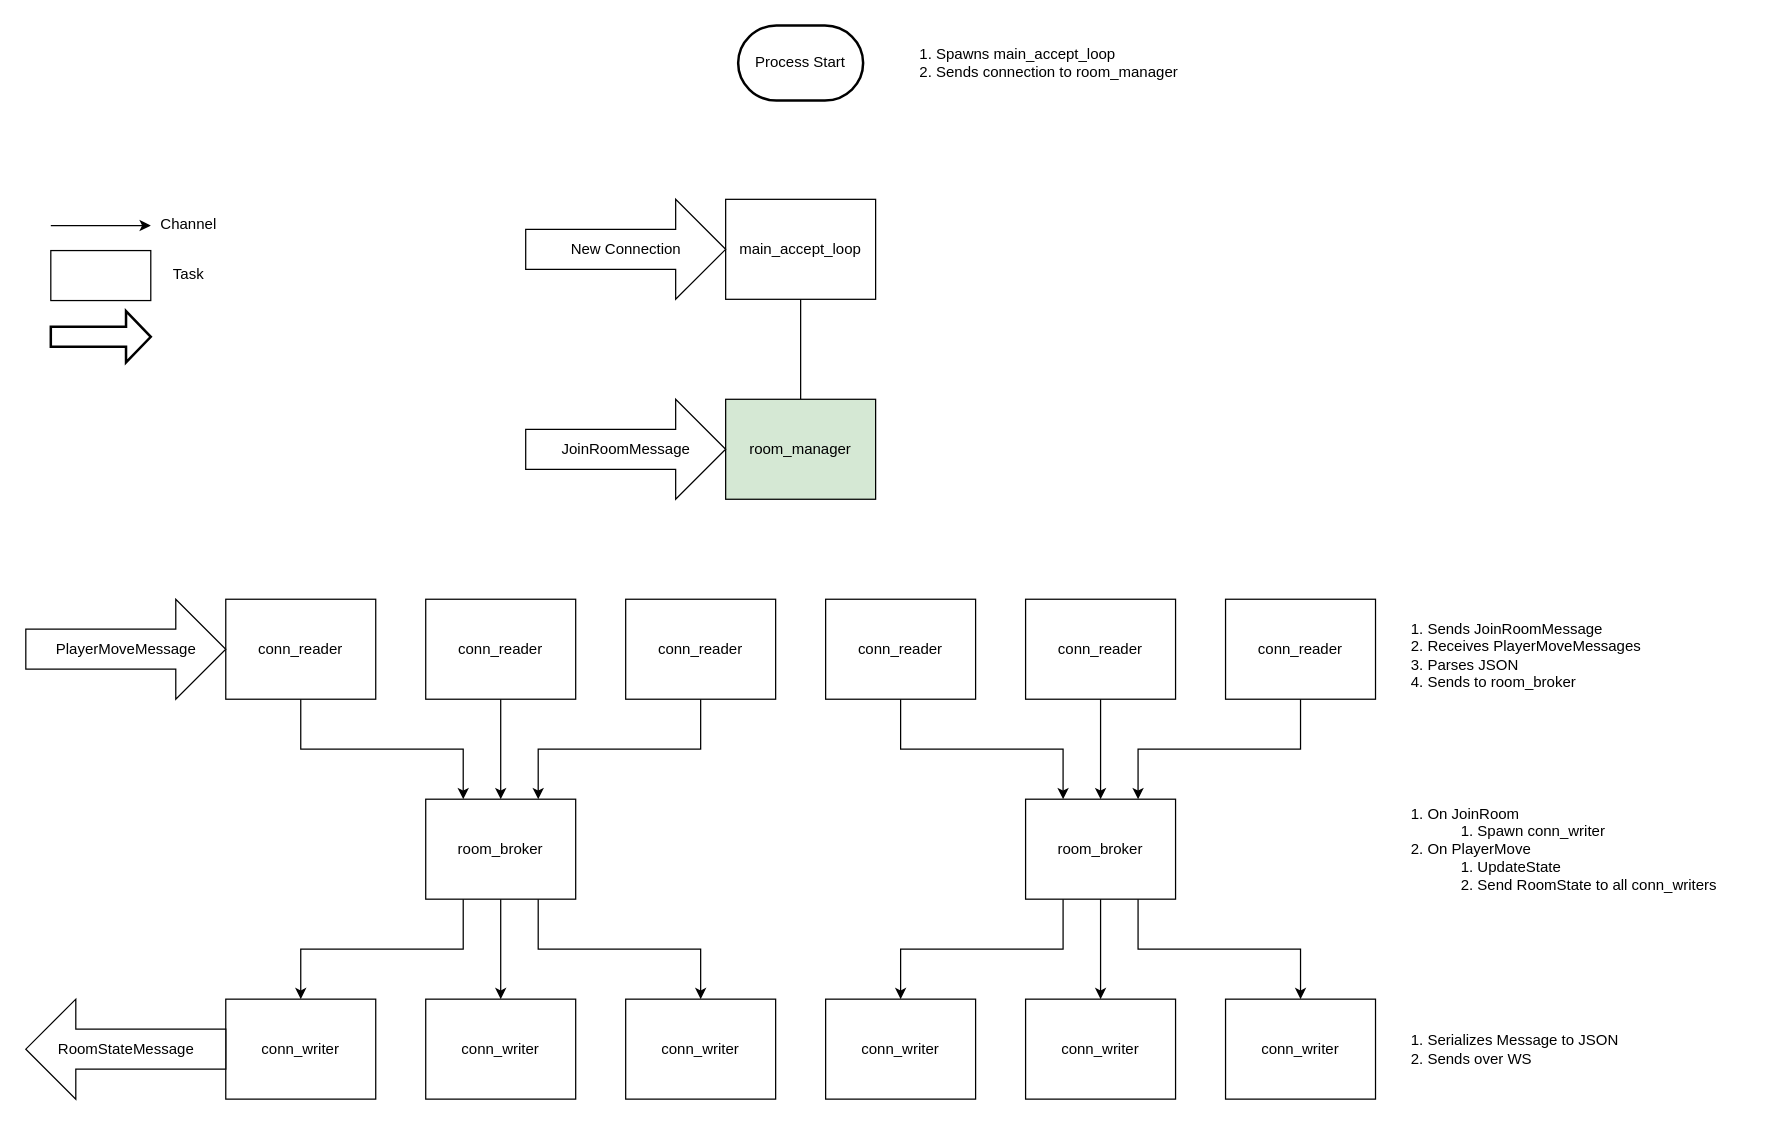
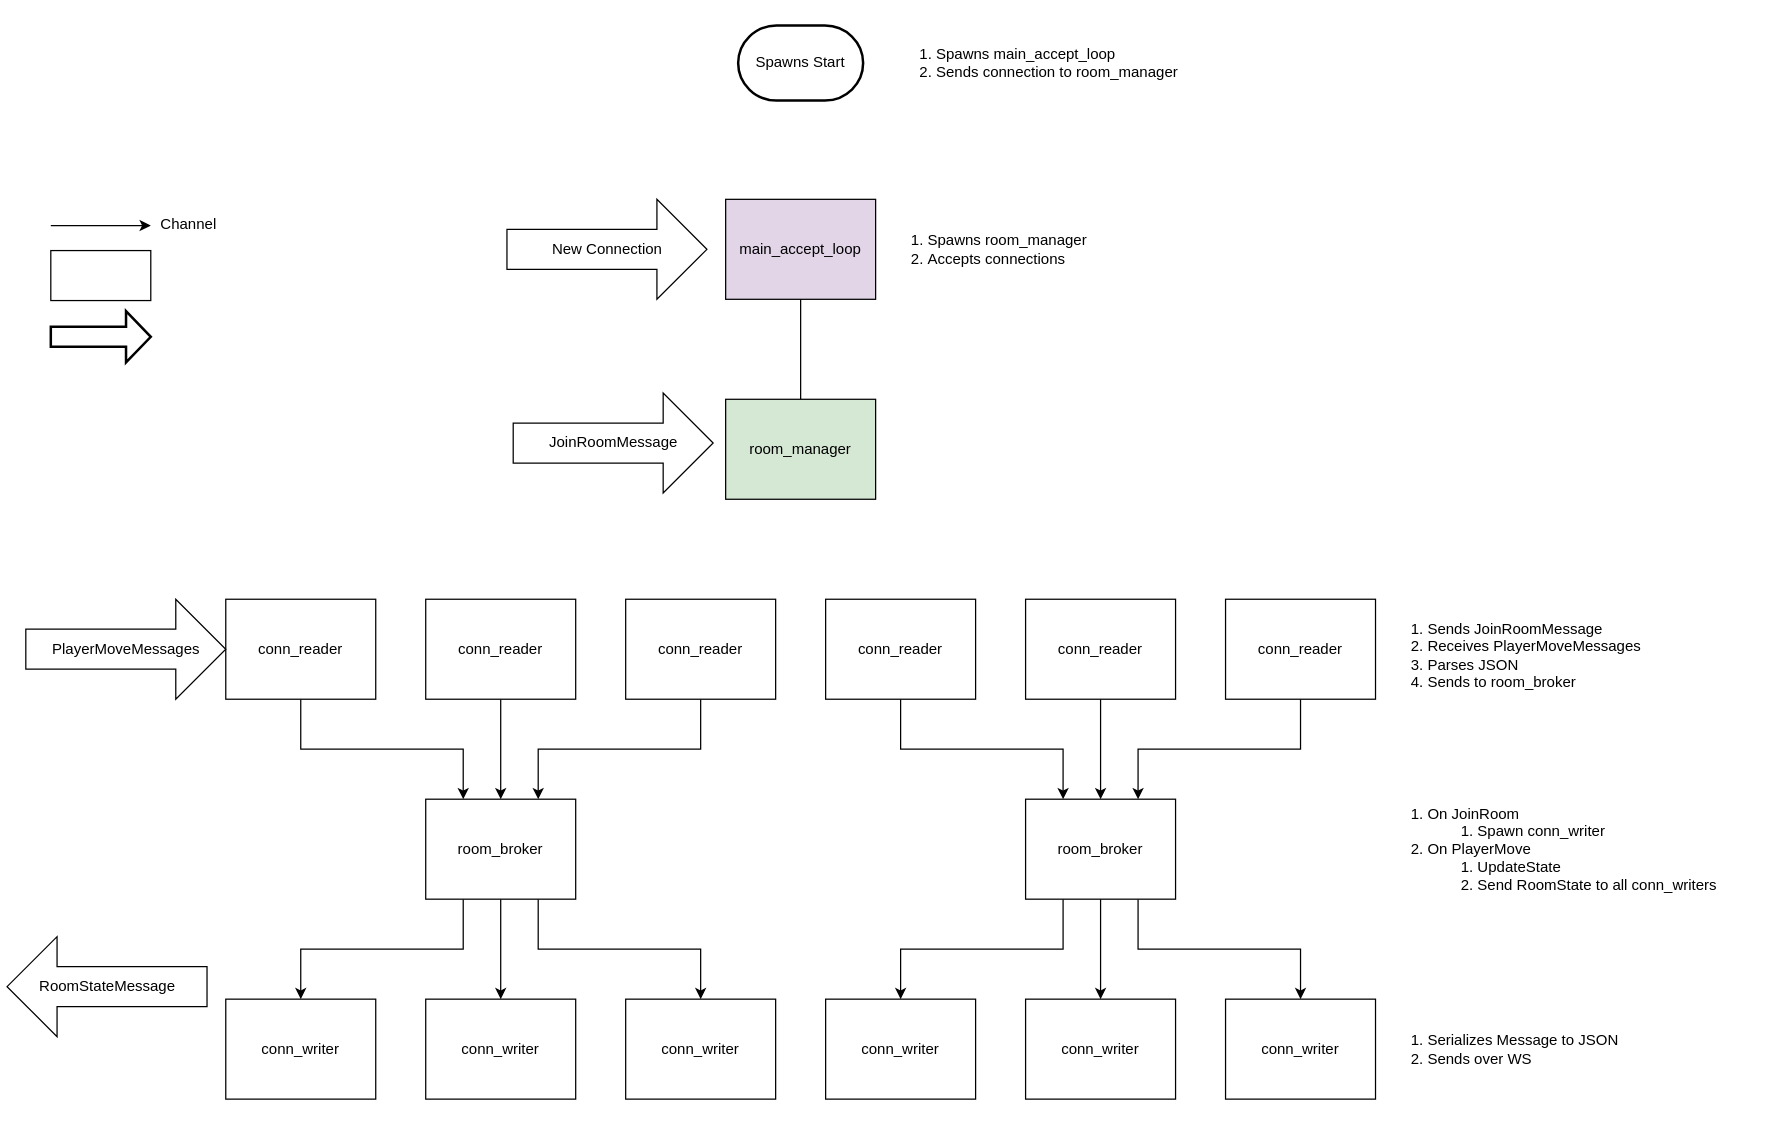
(801, 63) -> (801, 63)
(626, 249) -> (607, 249)
(801, 249) -> (801, 249)
none -> (988, 249)
(188, 274) -> none
(626, 449) -> (613, 443)
(126, 649) -> (126, 649)
(126, 1049) -> (107, 987)
